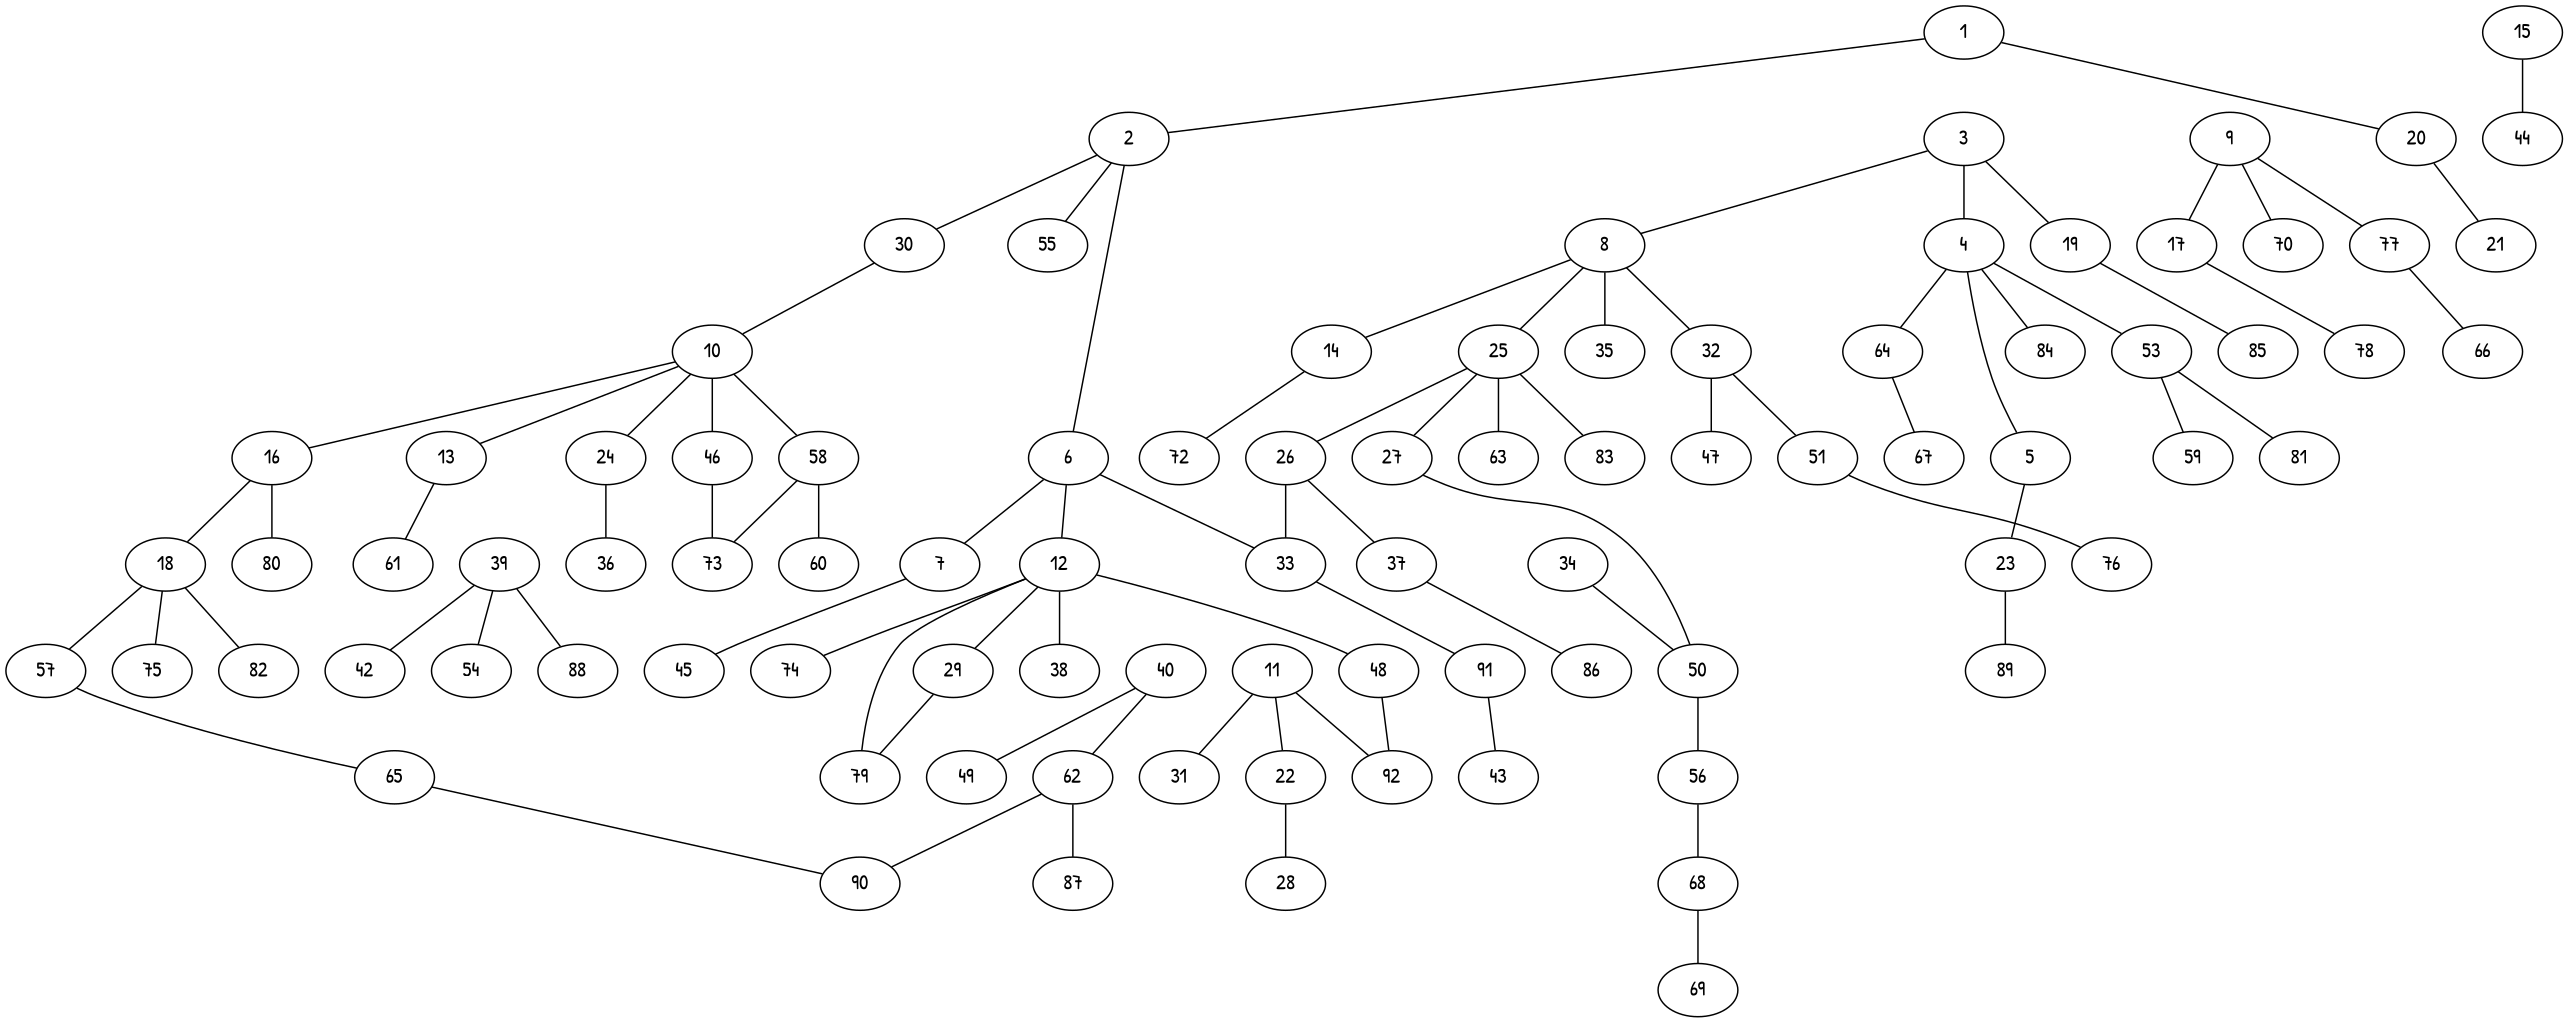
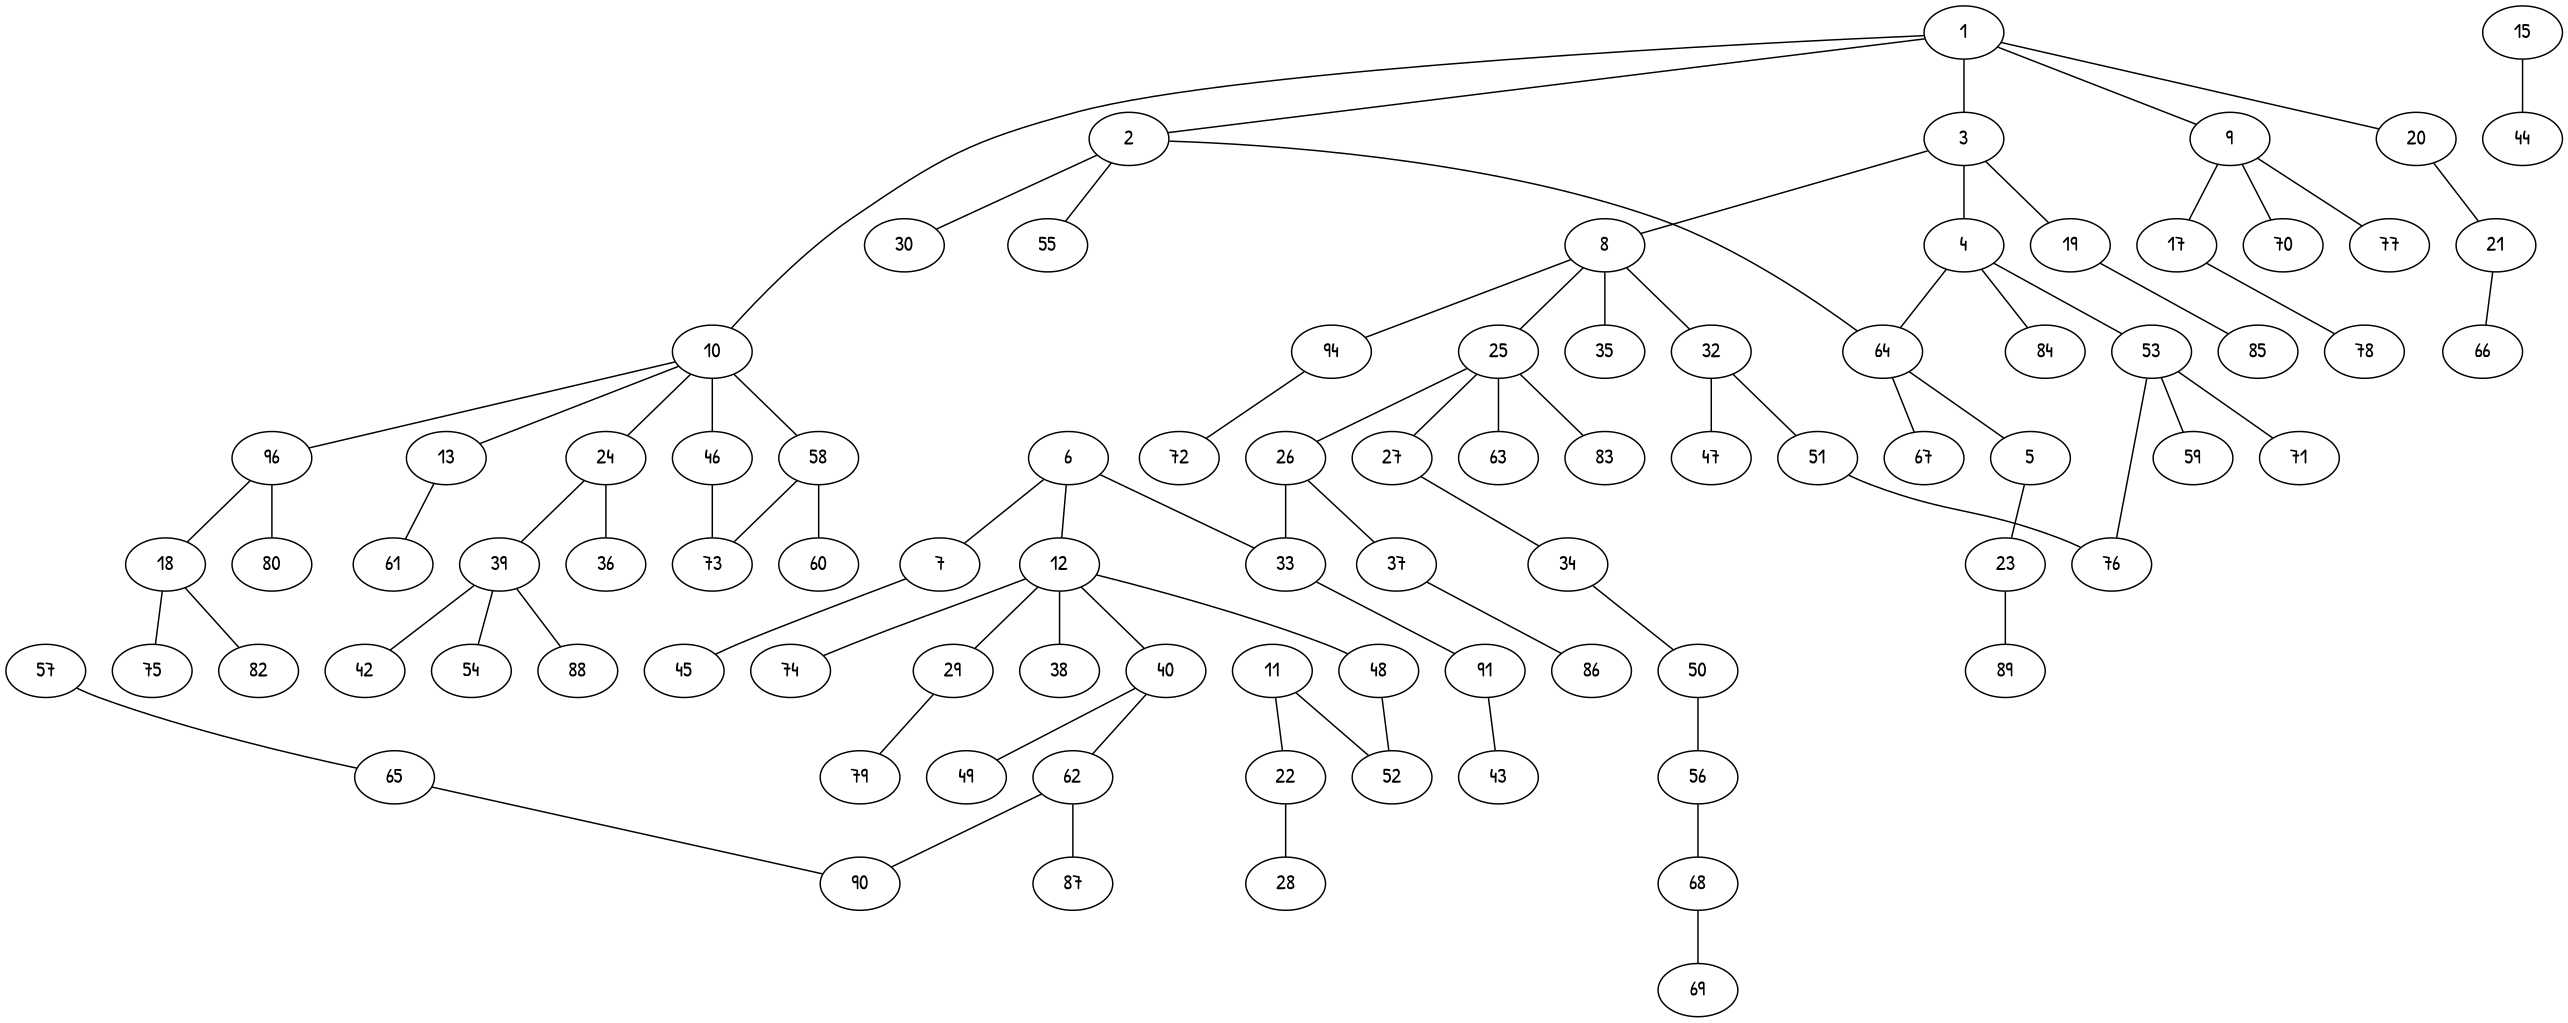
none -> (1964, 86)
none -> (2097, 86)
(809, 298) -> (1293, 79)
(1099, 299) -> (1529, 183)
(2436, 299) -> (2489, 298)
(1331, 352) -> (1331, 352)
(1985, 355) -> (1956, 405)
(272, 458) -> (272, 458)
none -> (2132, 458)
(2299, 458) -> (2299, 458)
none -> (553, 511)
(1586, 517) -> (1480, 511)
(106, 618) -> none
(910, 635) -> (1113, 618)
(1179, 777) -> none
(1392, 777) -> (1392, 777)
